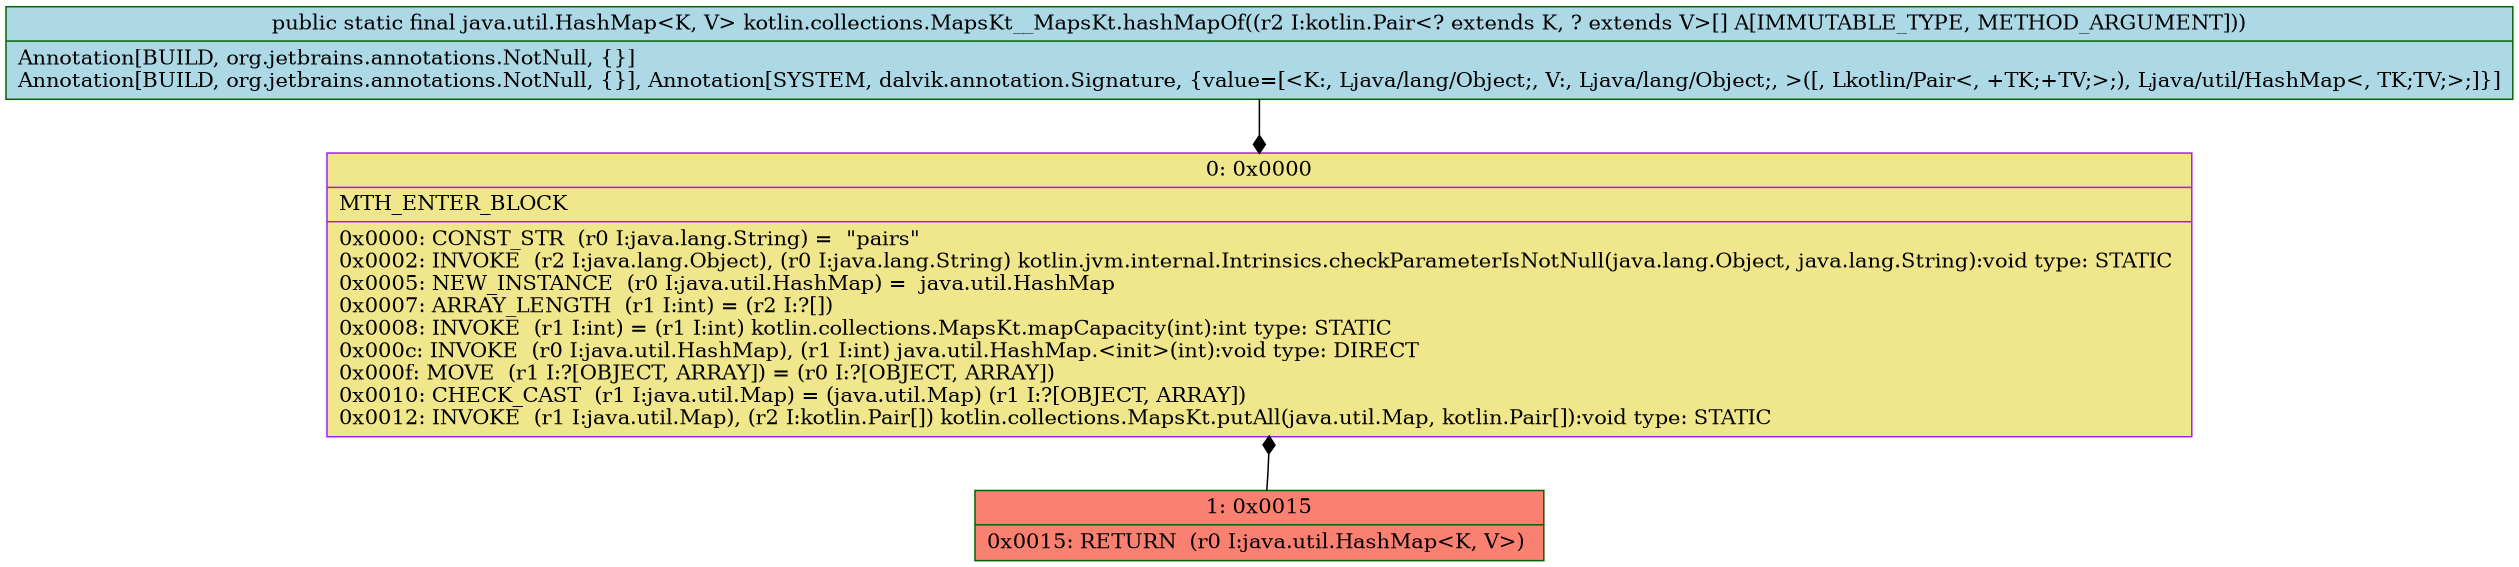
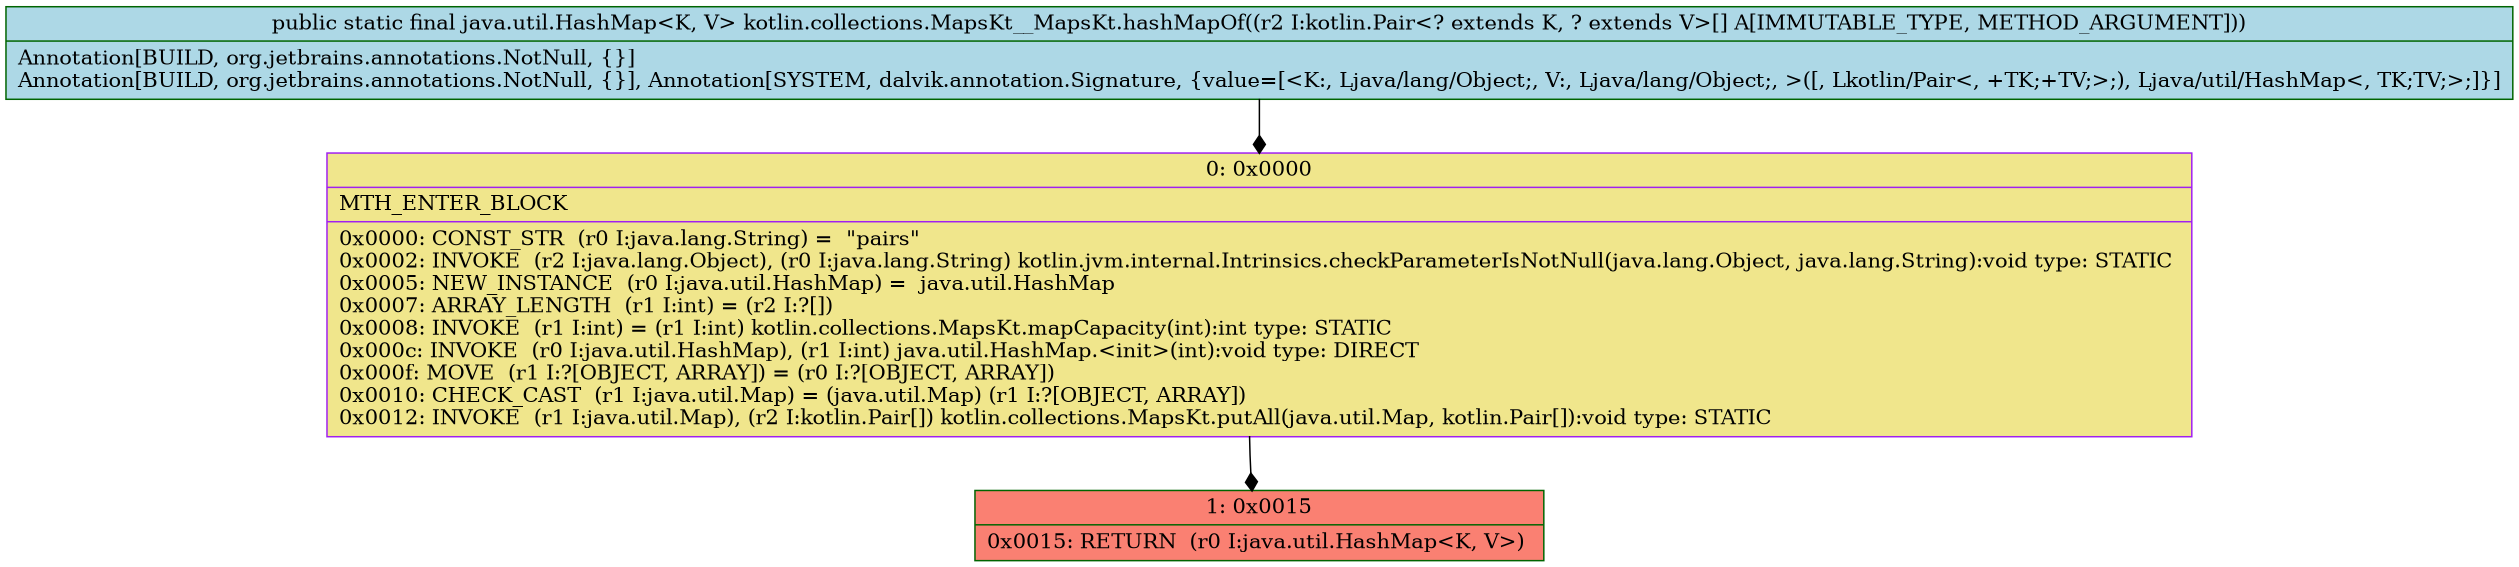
(1268, 473) -> (1250, 455)
